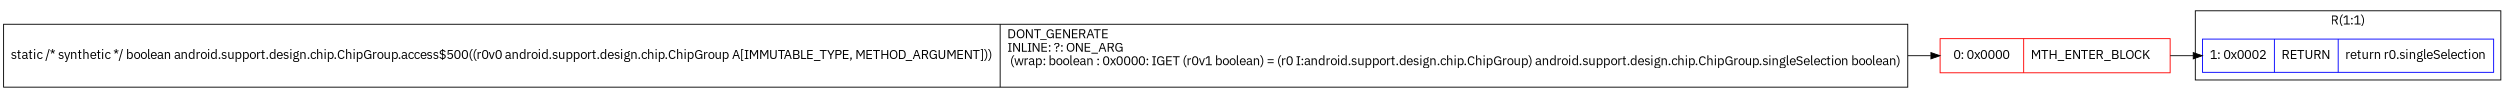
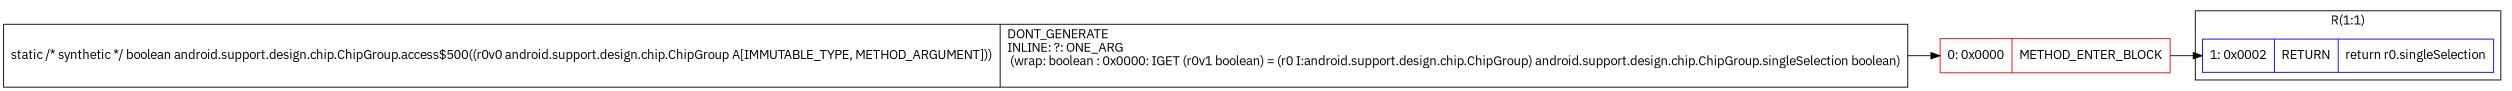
(2091, 55) -> (2091, 55)
